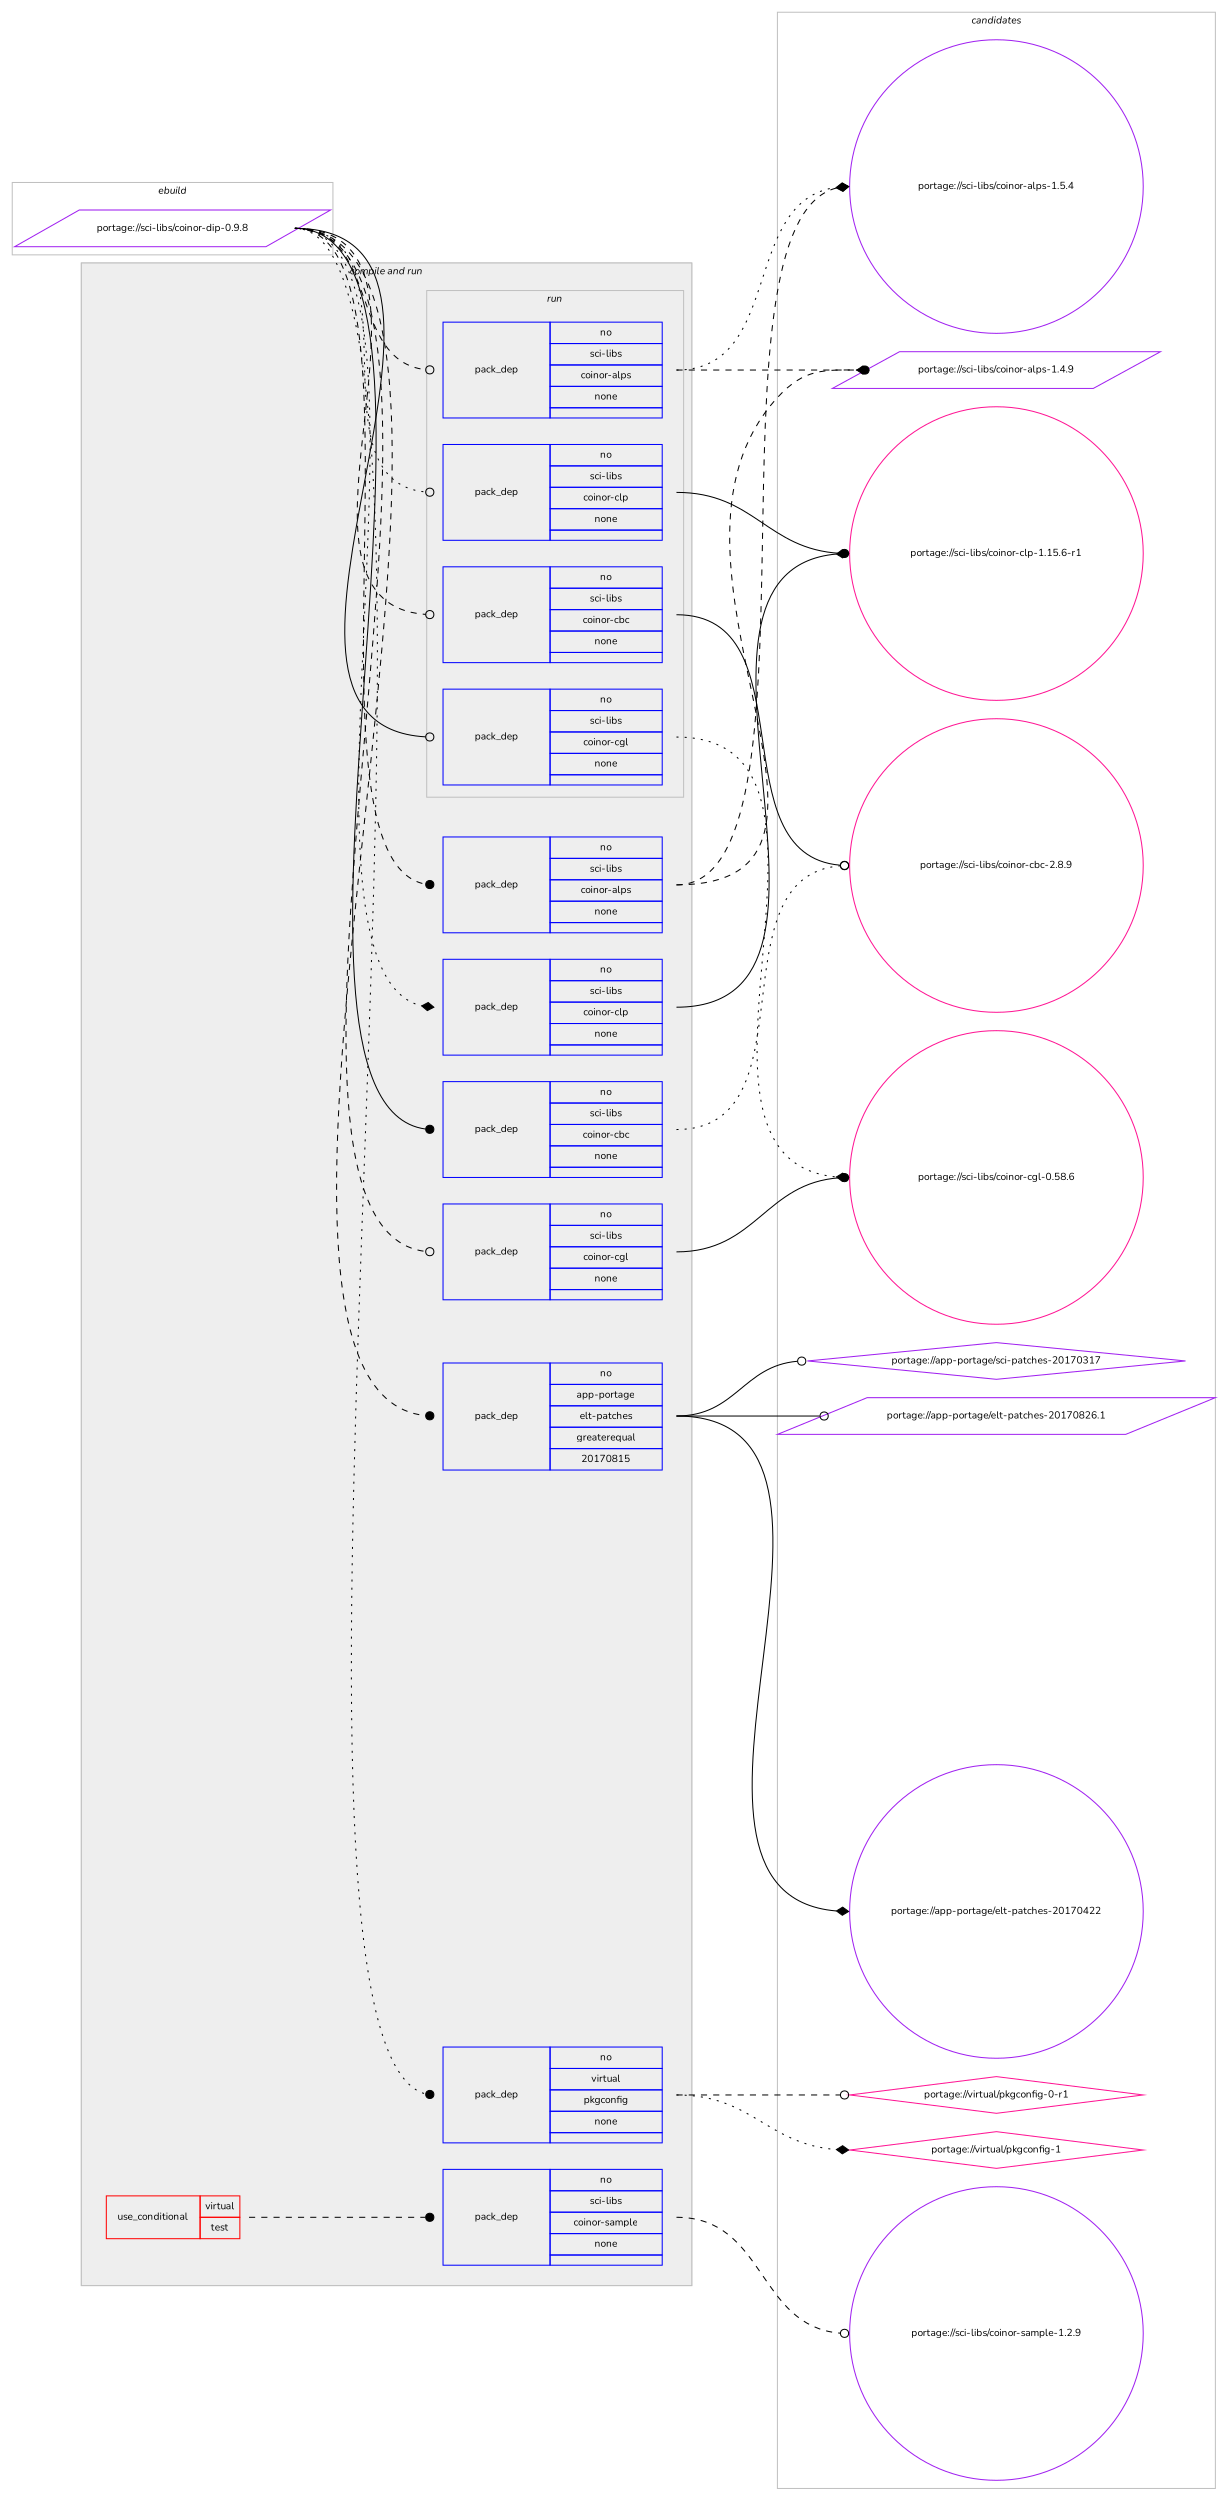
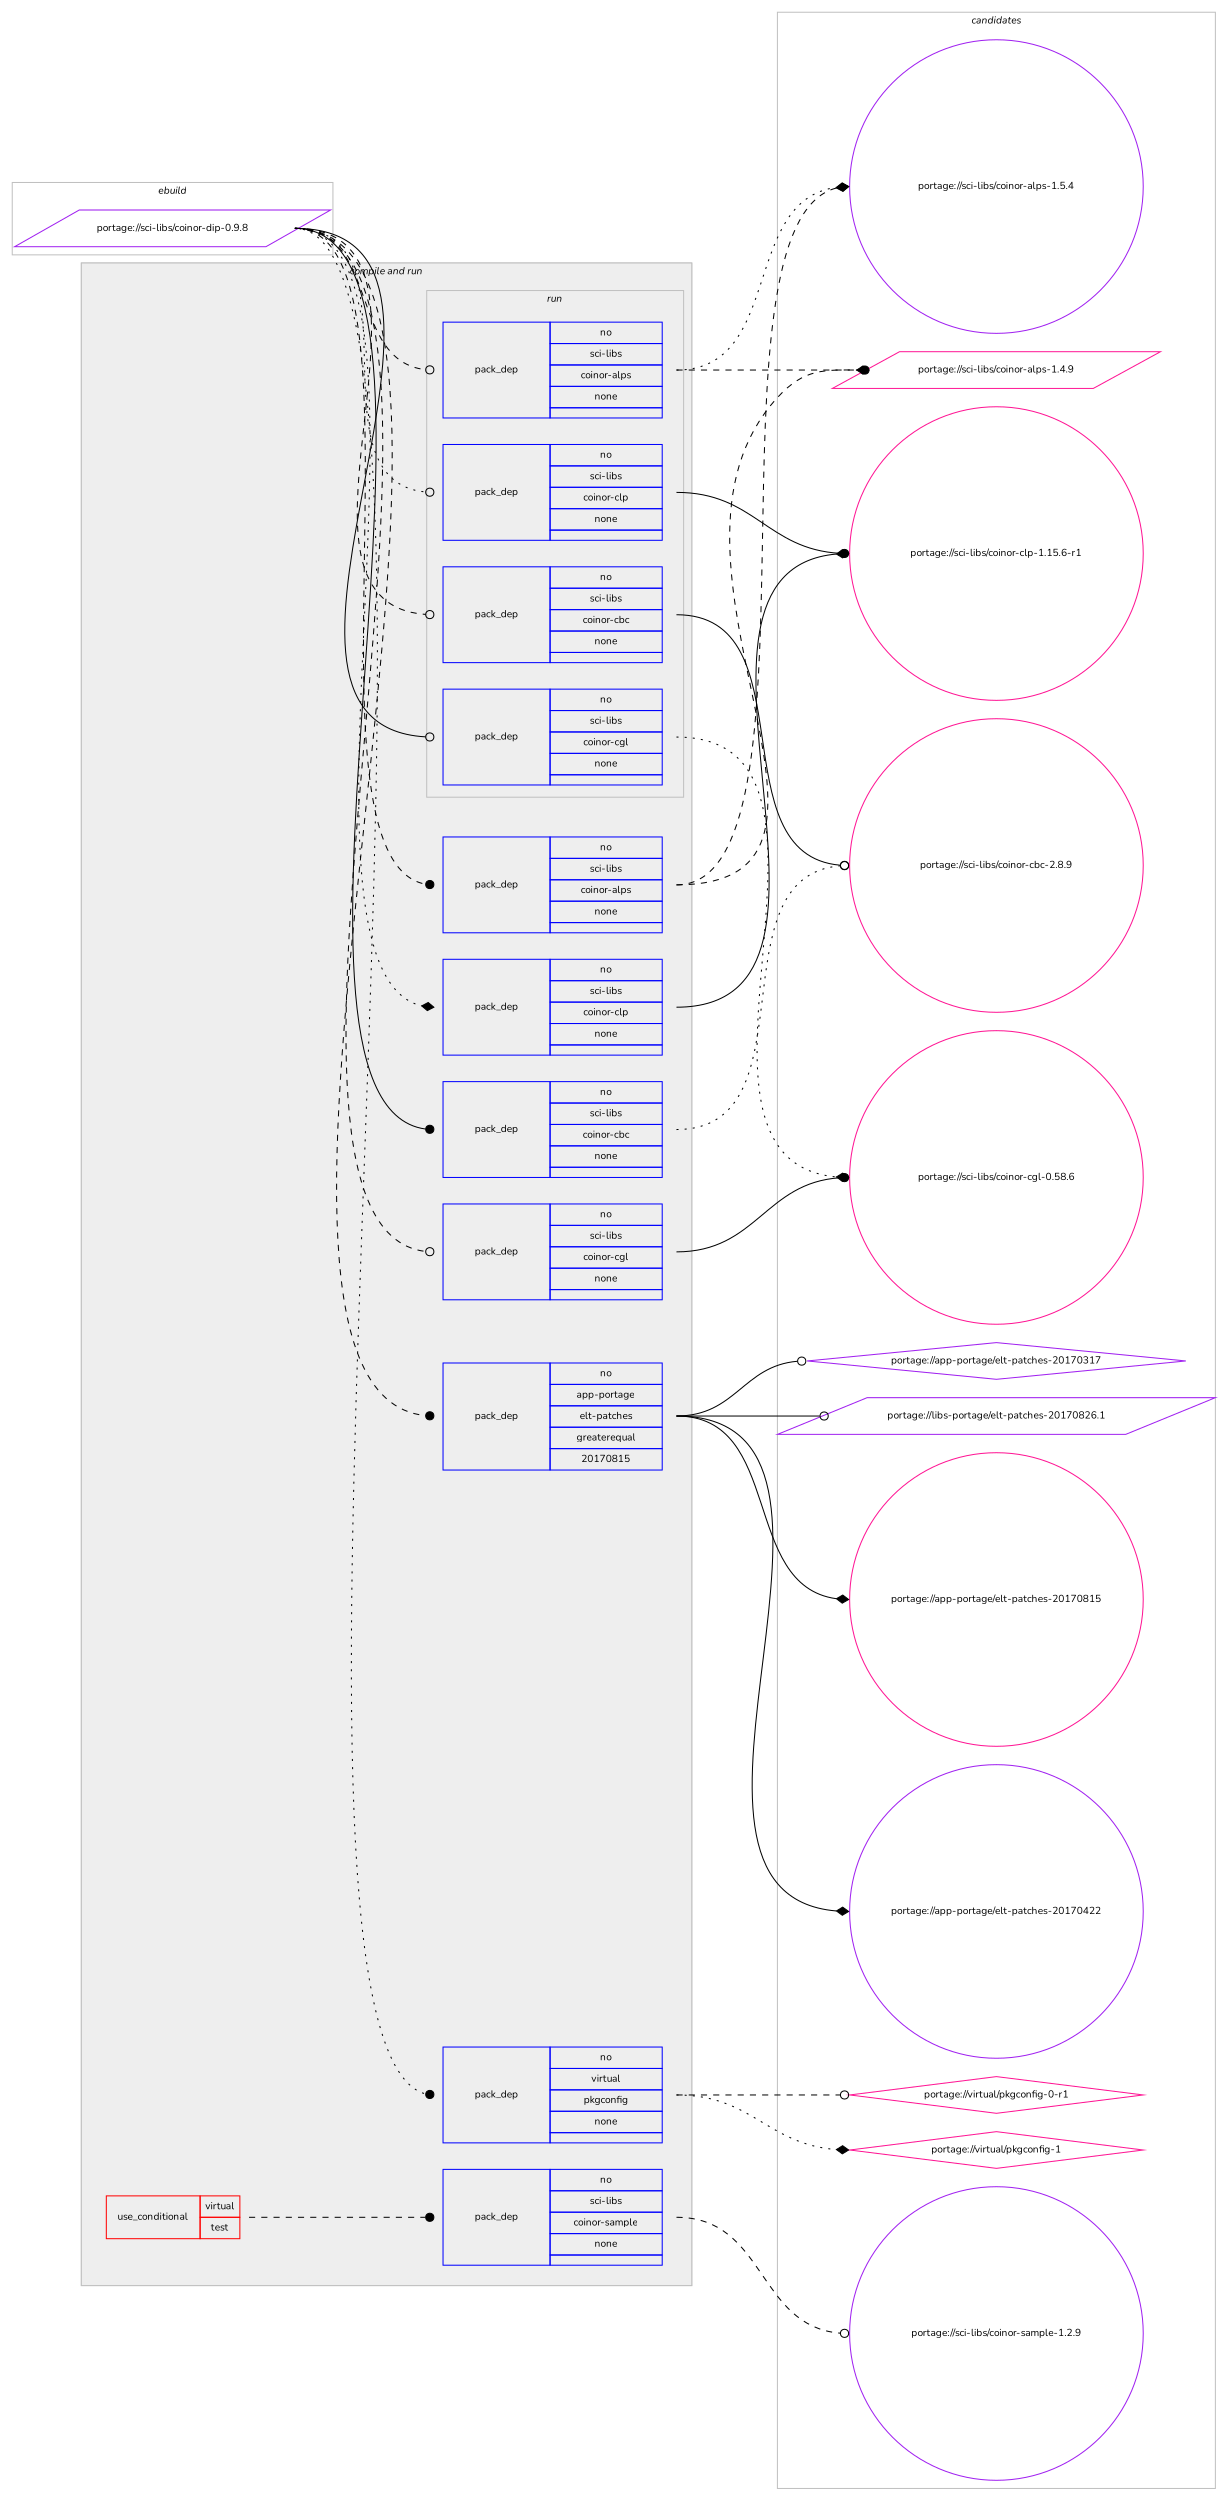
(996, 370) -> (996, 370)
(996, 1361) -> (996, 1361)
(996, 1416) -> (996, 1416)
none -> (996, 1600)
